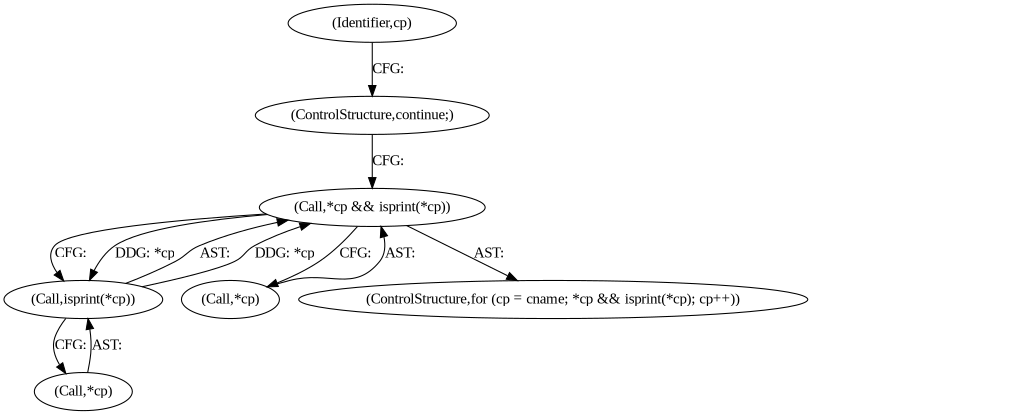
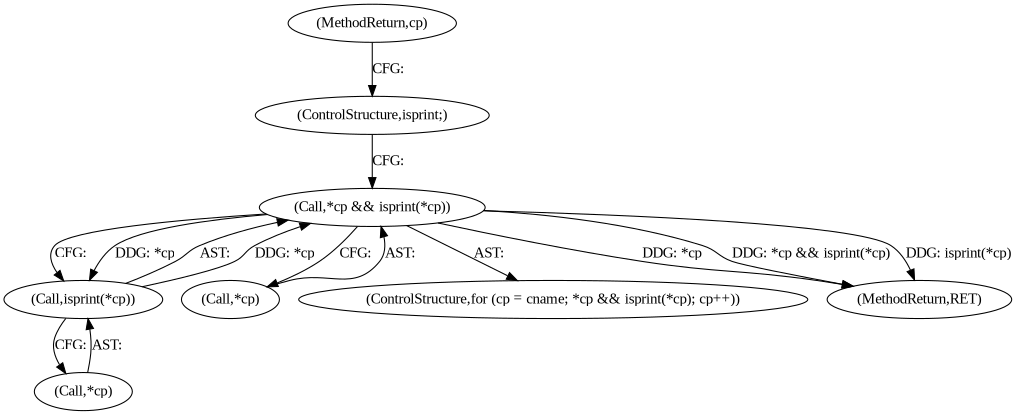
(372, 23) -> (372, 23)
(372, 115) -> (372, 115)
none -> (919, 300)
